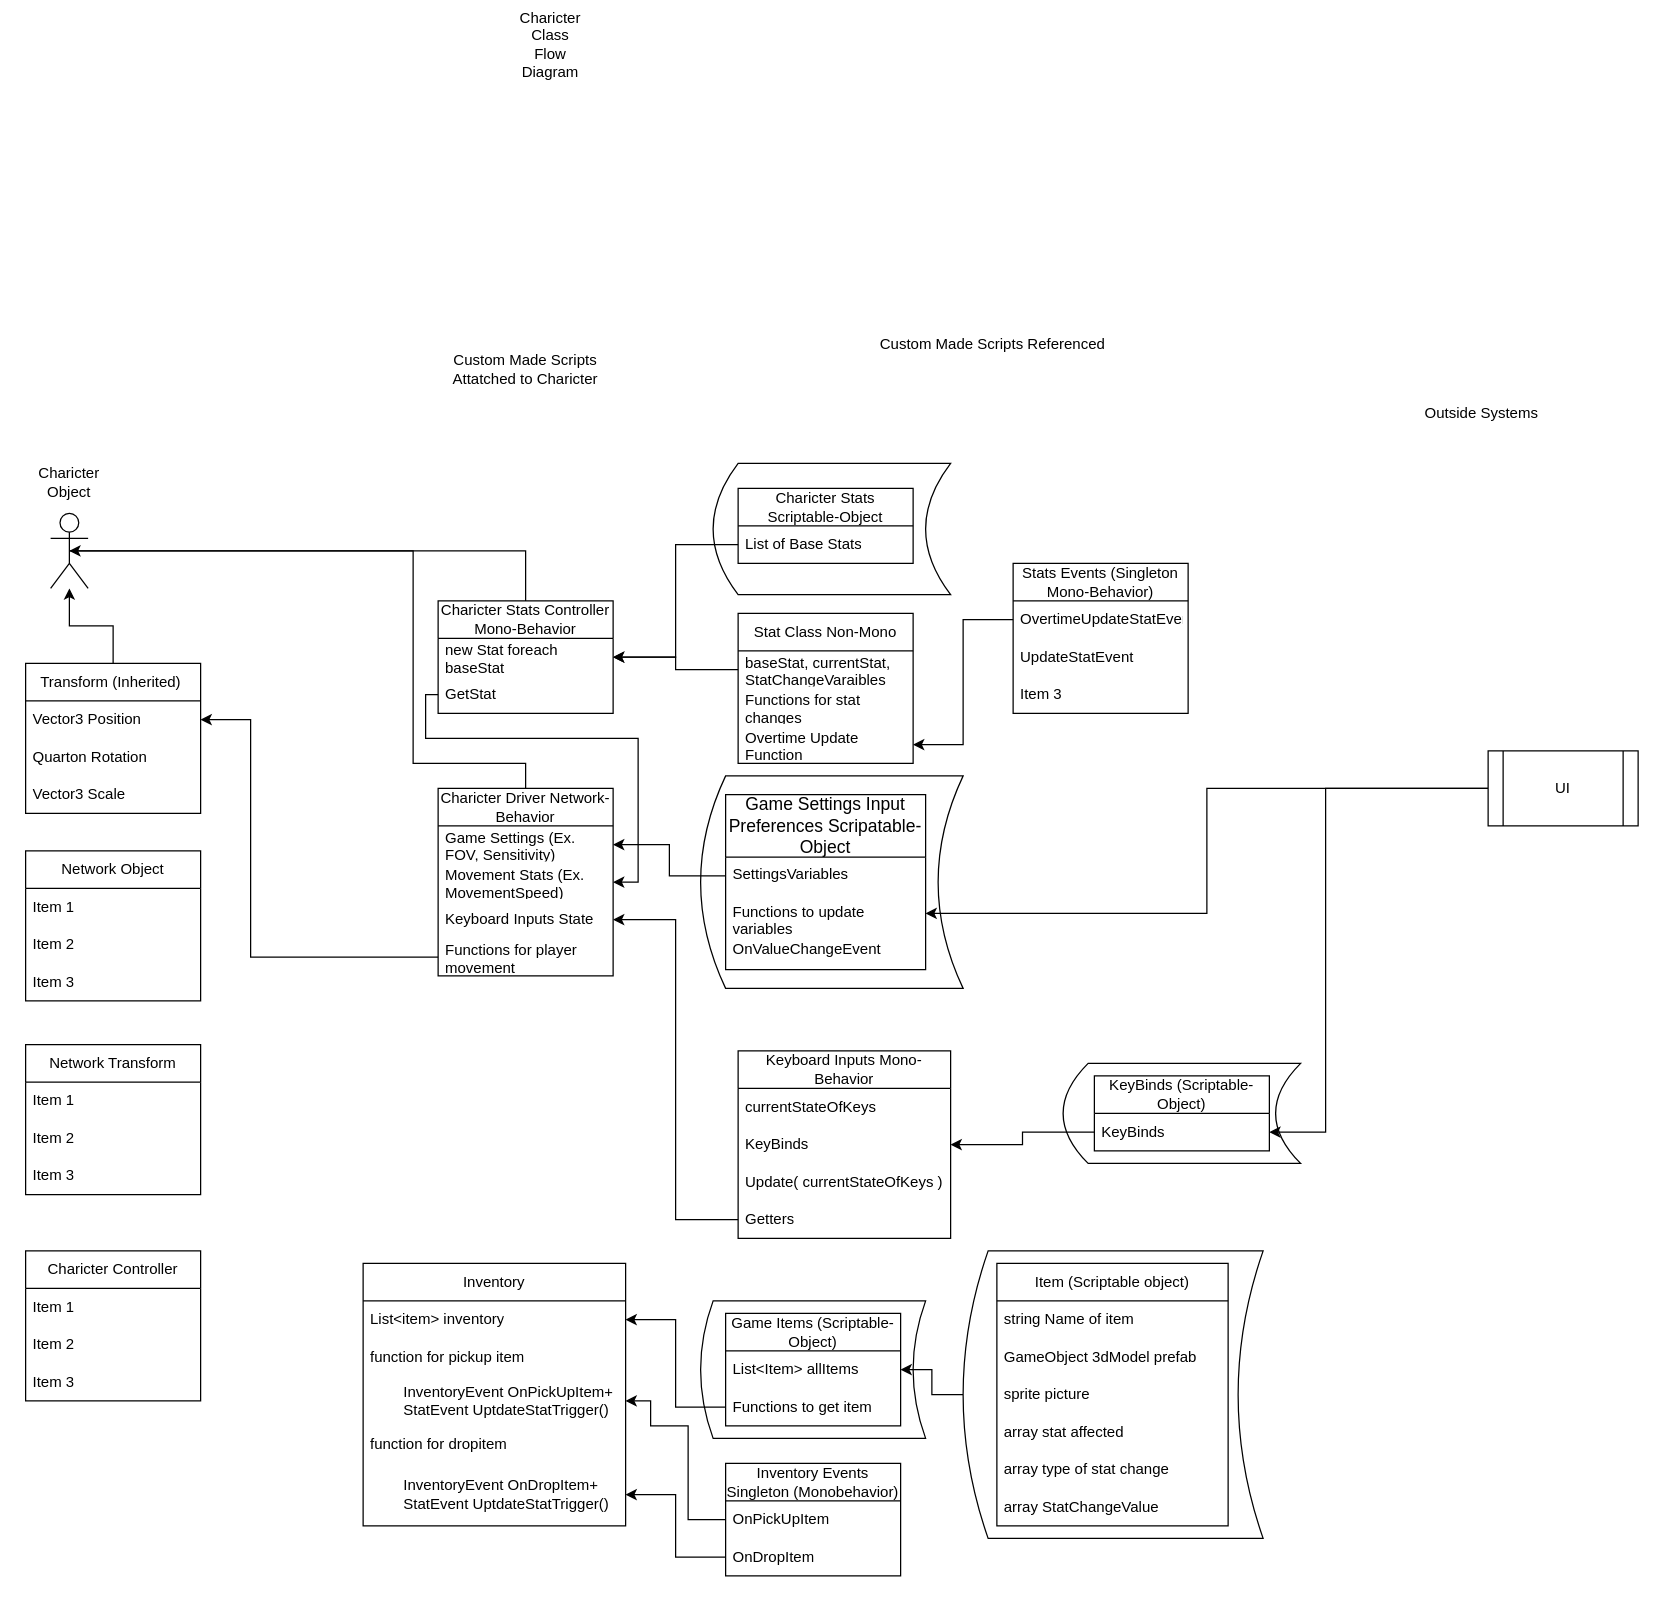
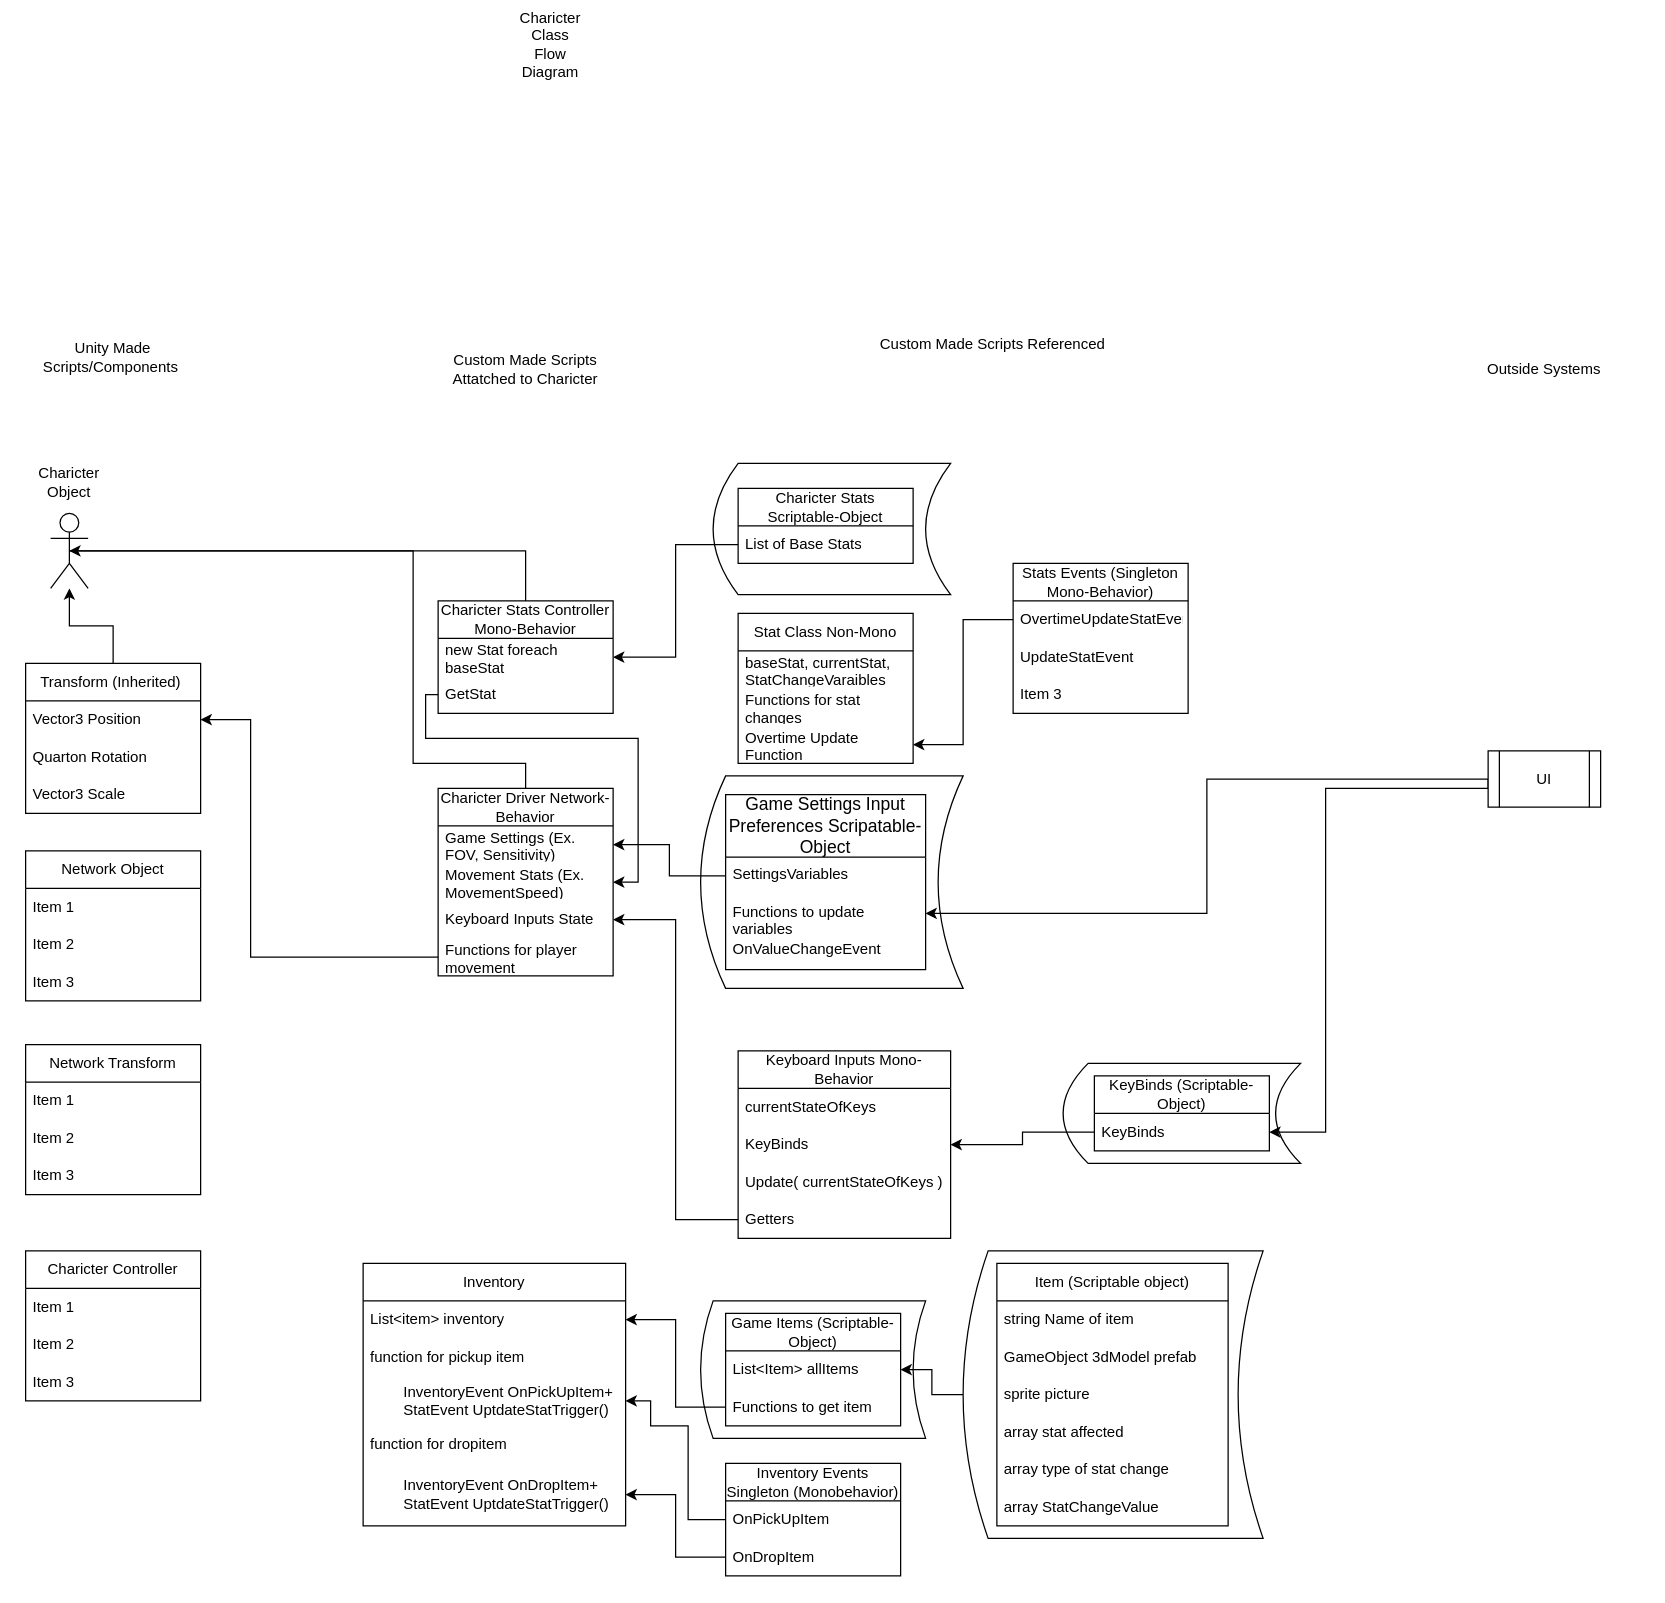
none -> (113, 357)
(1482, 413) -> (1544, 369)
(700, 669) -> none
(1563, 788) -> (1544, 779)
